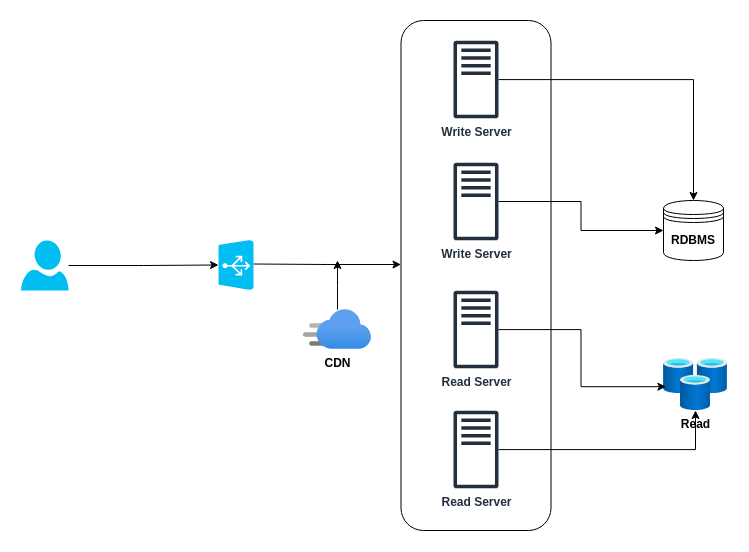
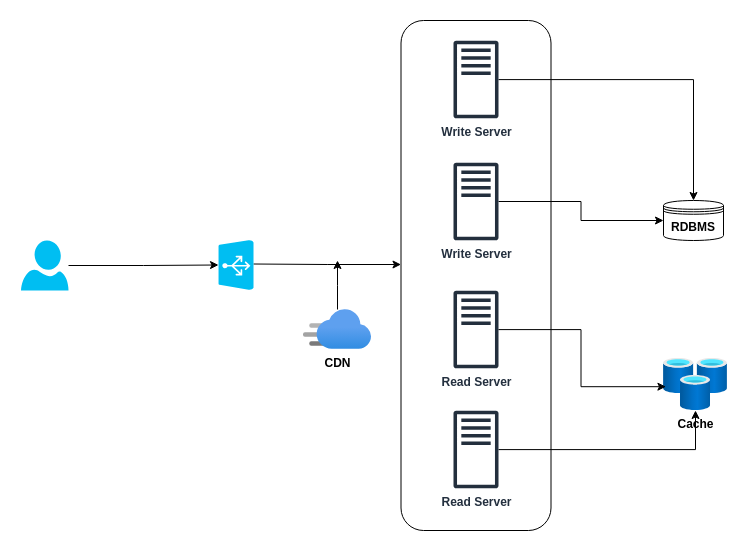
(694, 231) -> (694, 221)
(696, 425) -> (696, 425)
